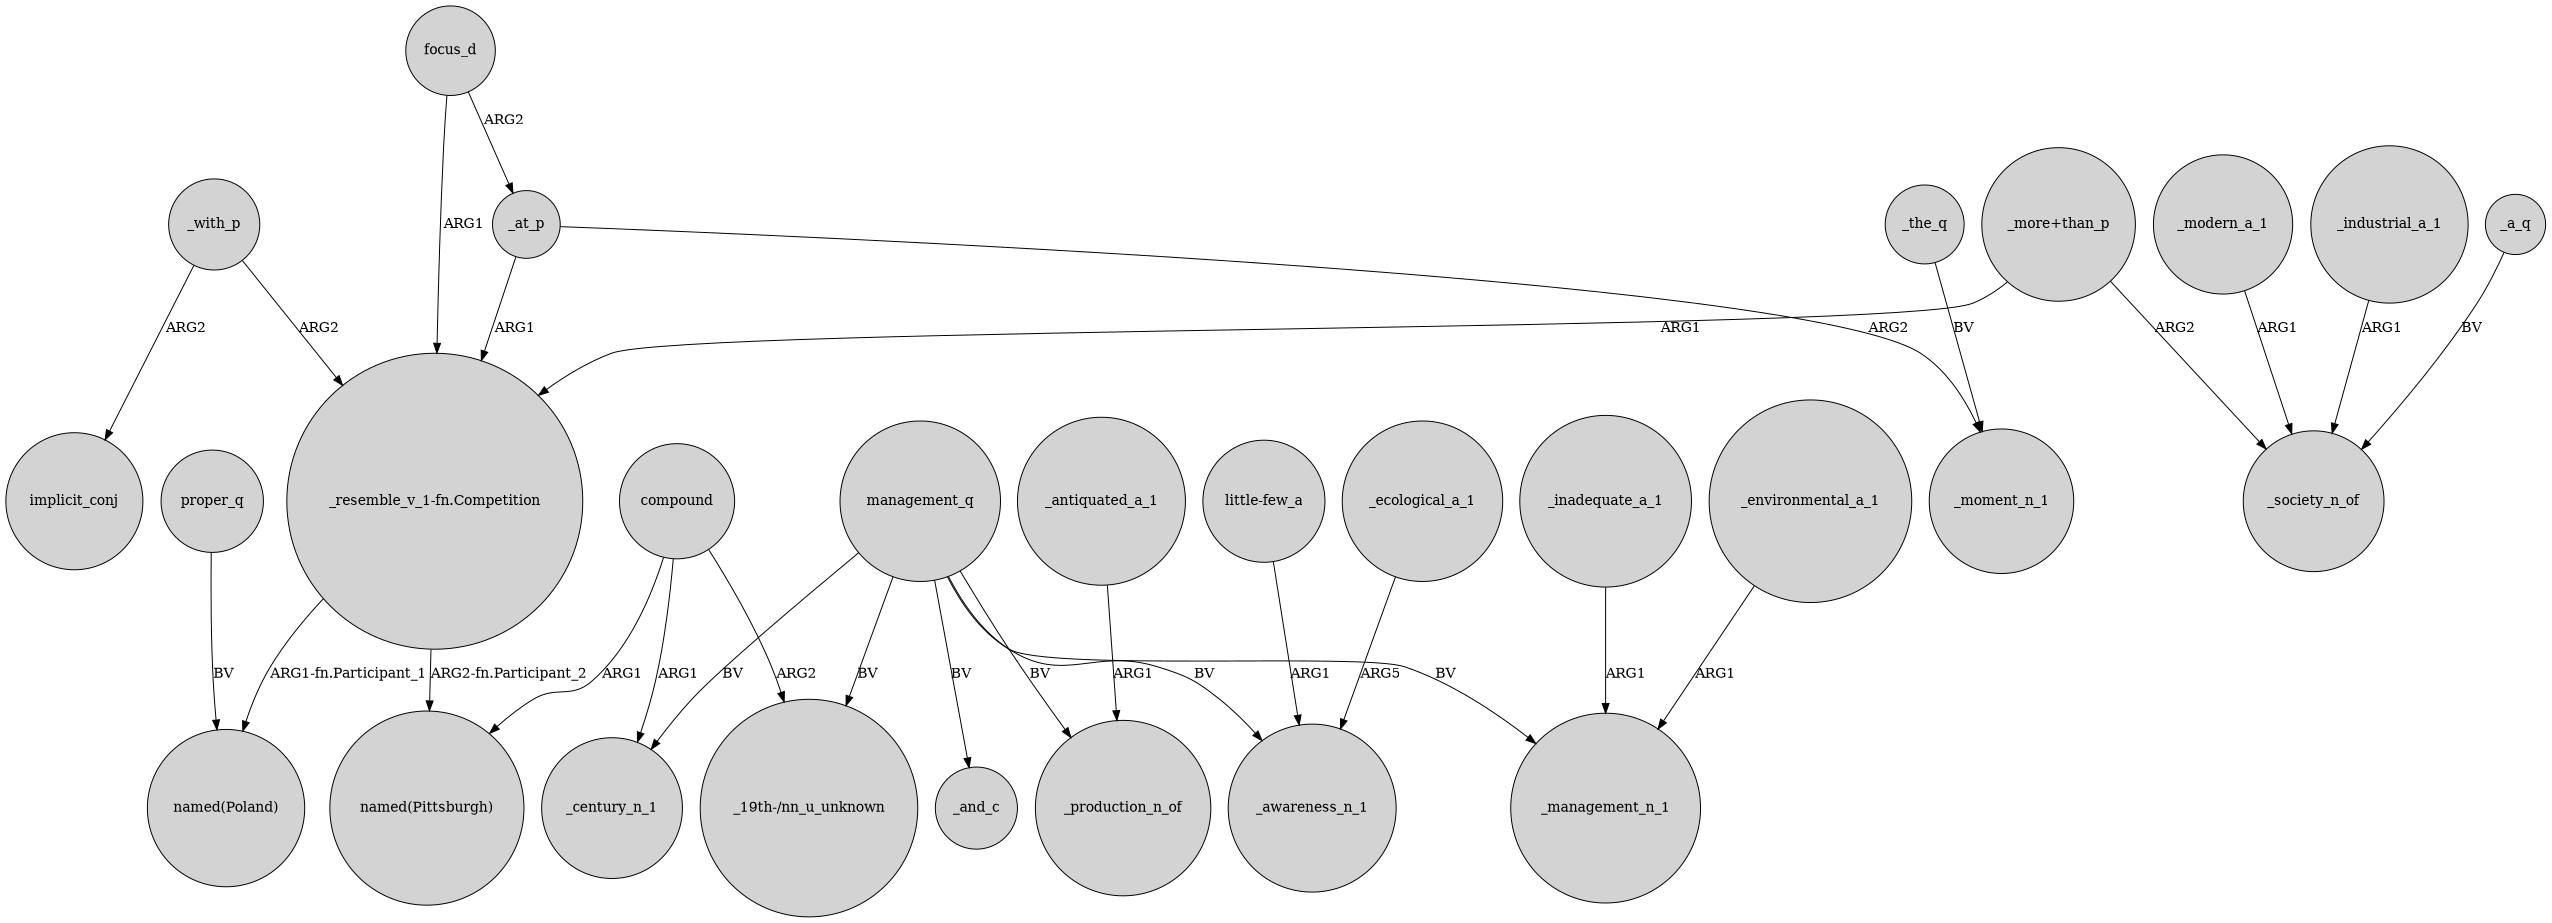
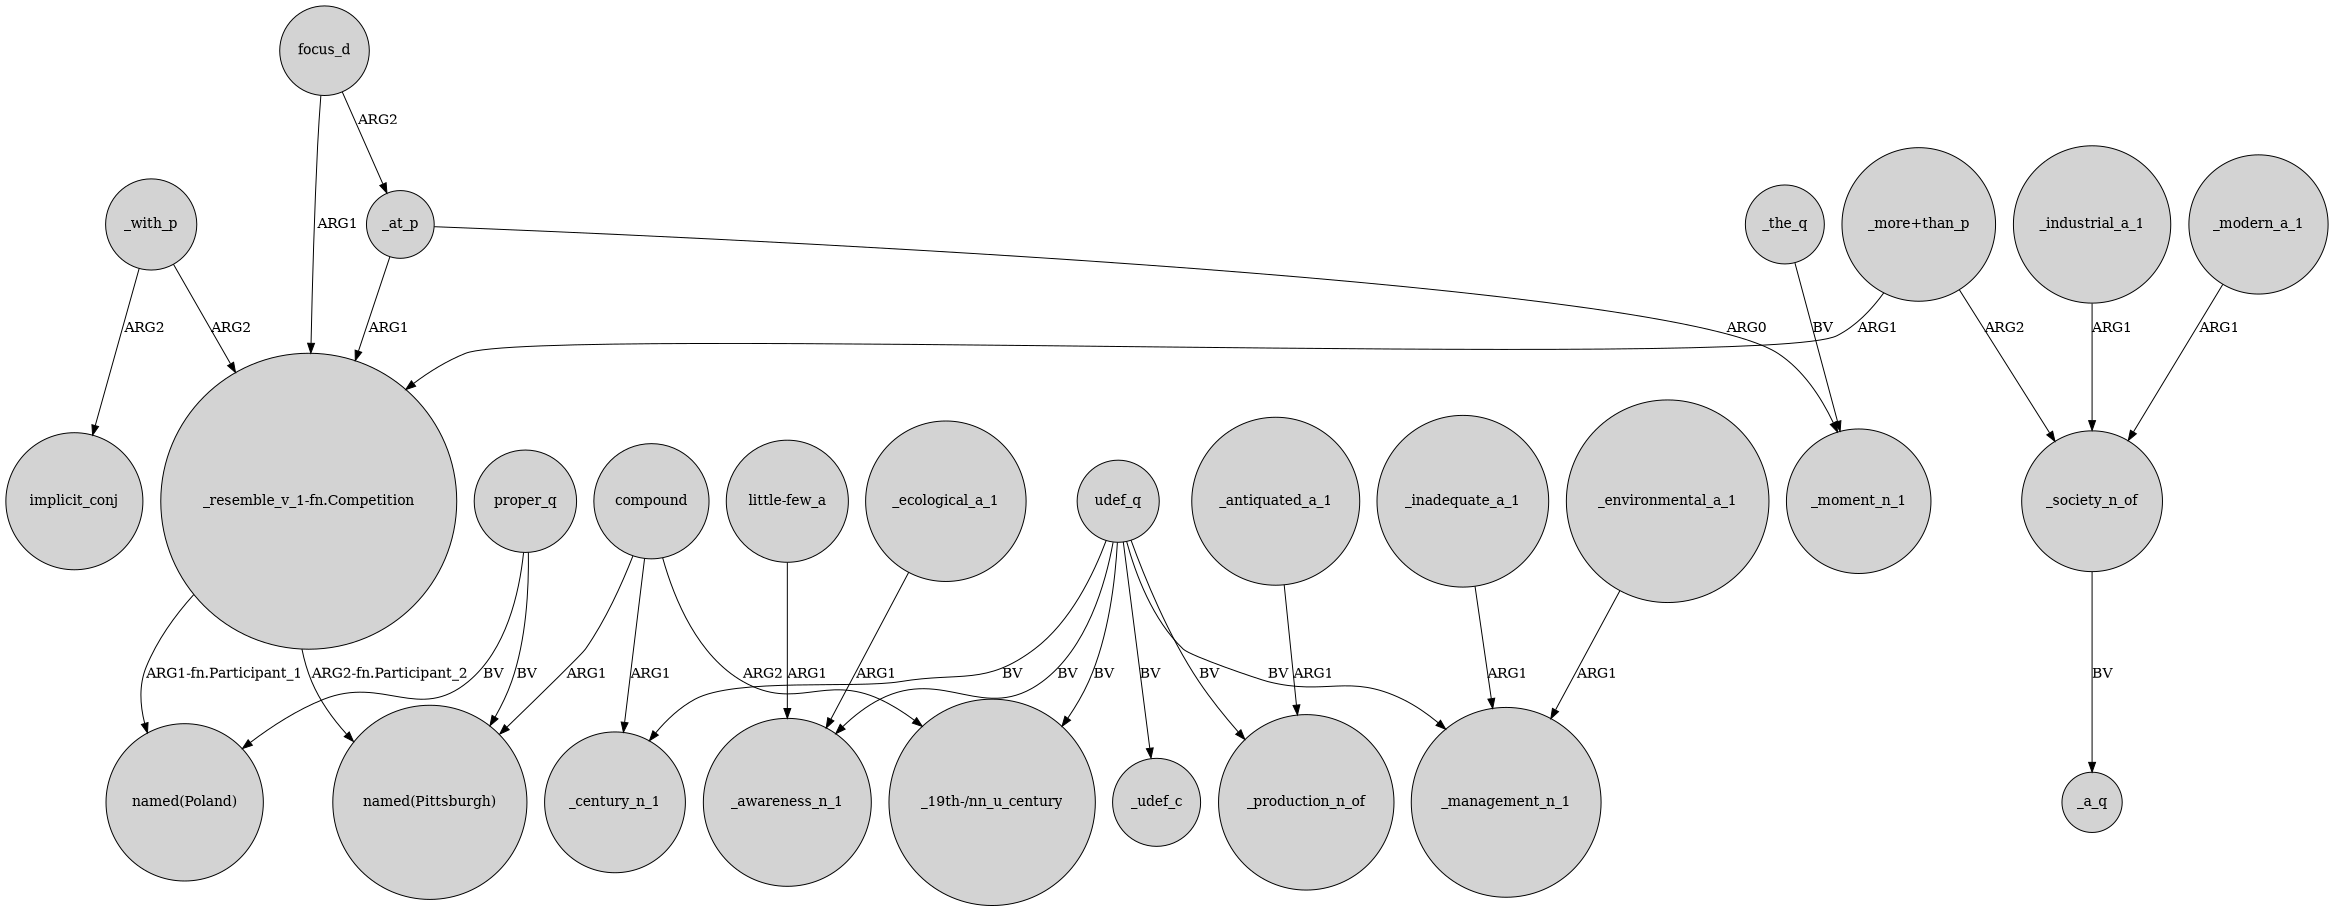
(1889, 328) -> (1747, 328)
(2443, 352) -> (2092, 667)
(920, 501) -> (1118, 501)
none -> (523, 637)
(1381, 674) -> (876, 674)
(809, 808) -> (992, 802)
(976, 808) -> (1157, 802)
